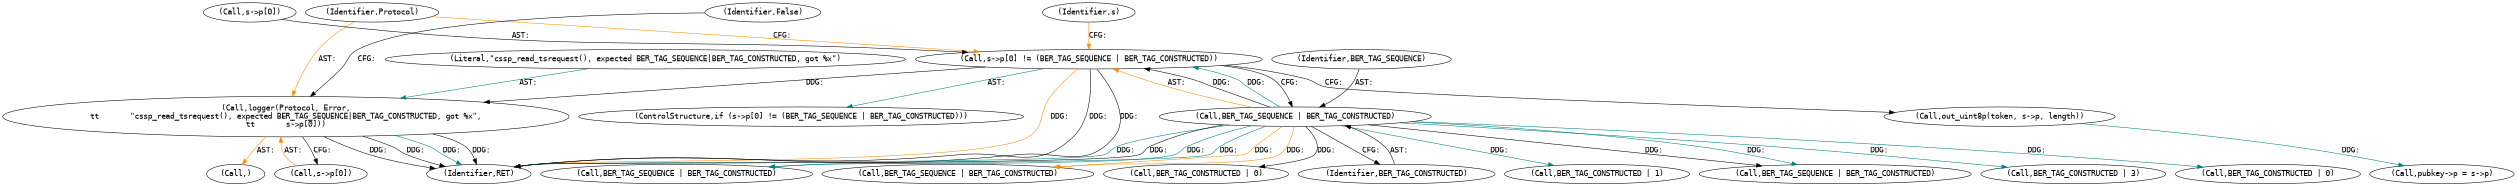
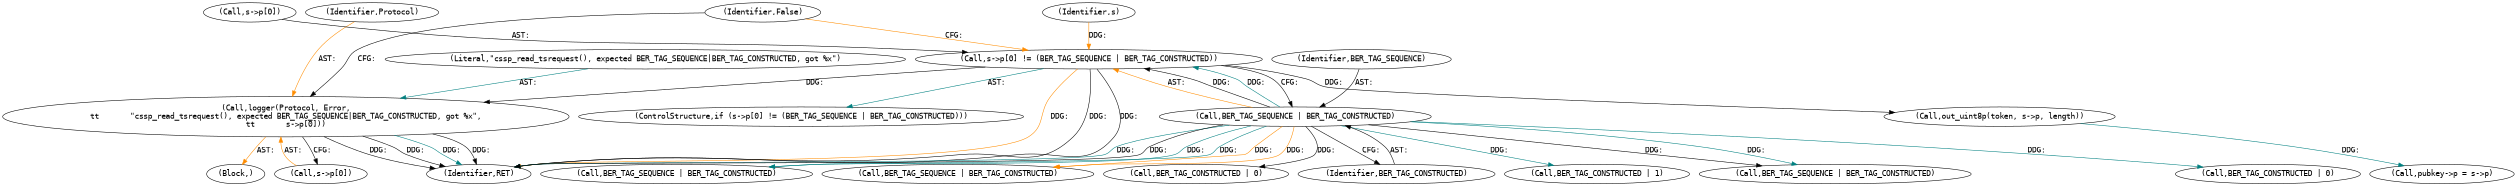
(703, 34) -> (914, 34)
(1100, 36) -> (1100, 36)
(1336, 83) -> (1336, 83)
(236, 174) -> (236, 174)
(2073, 174) -> none
